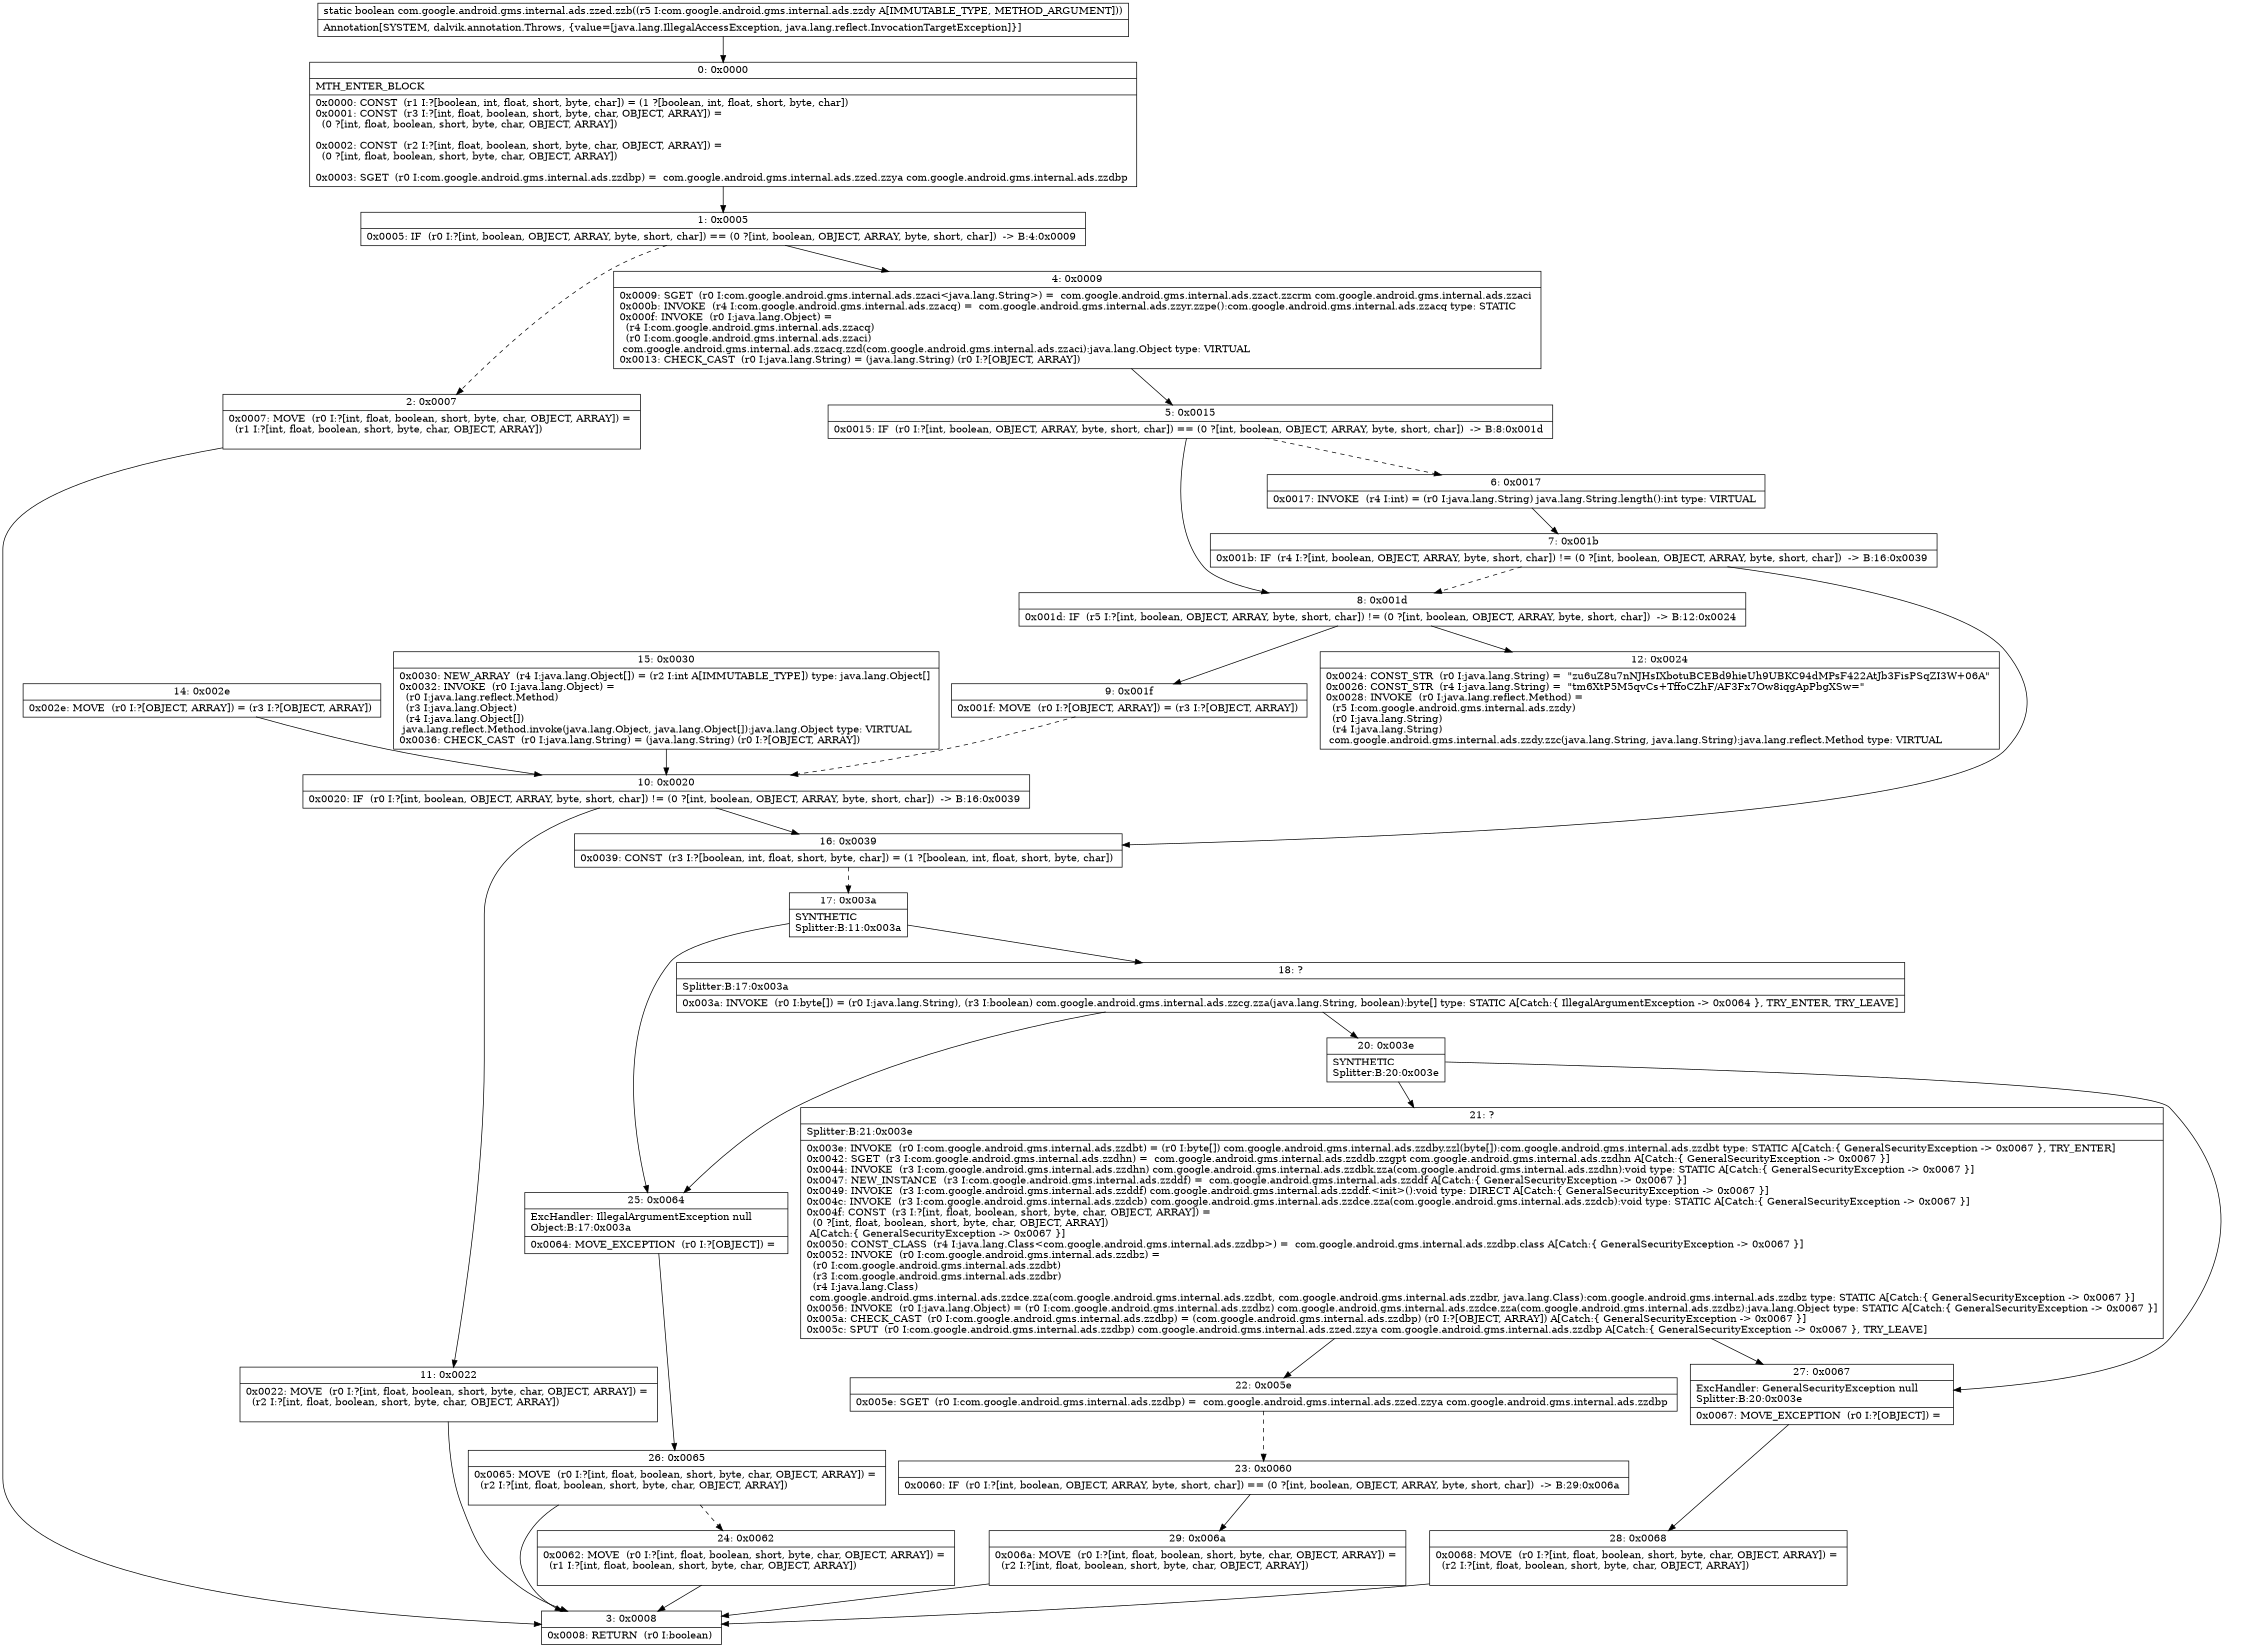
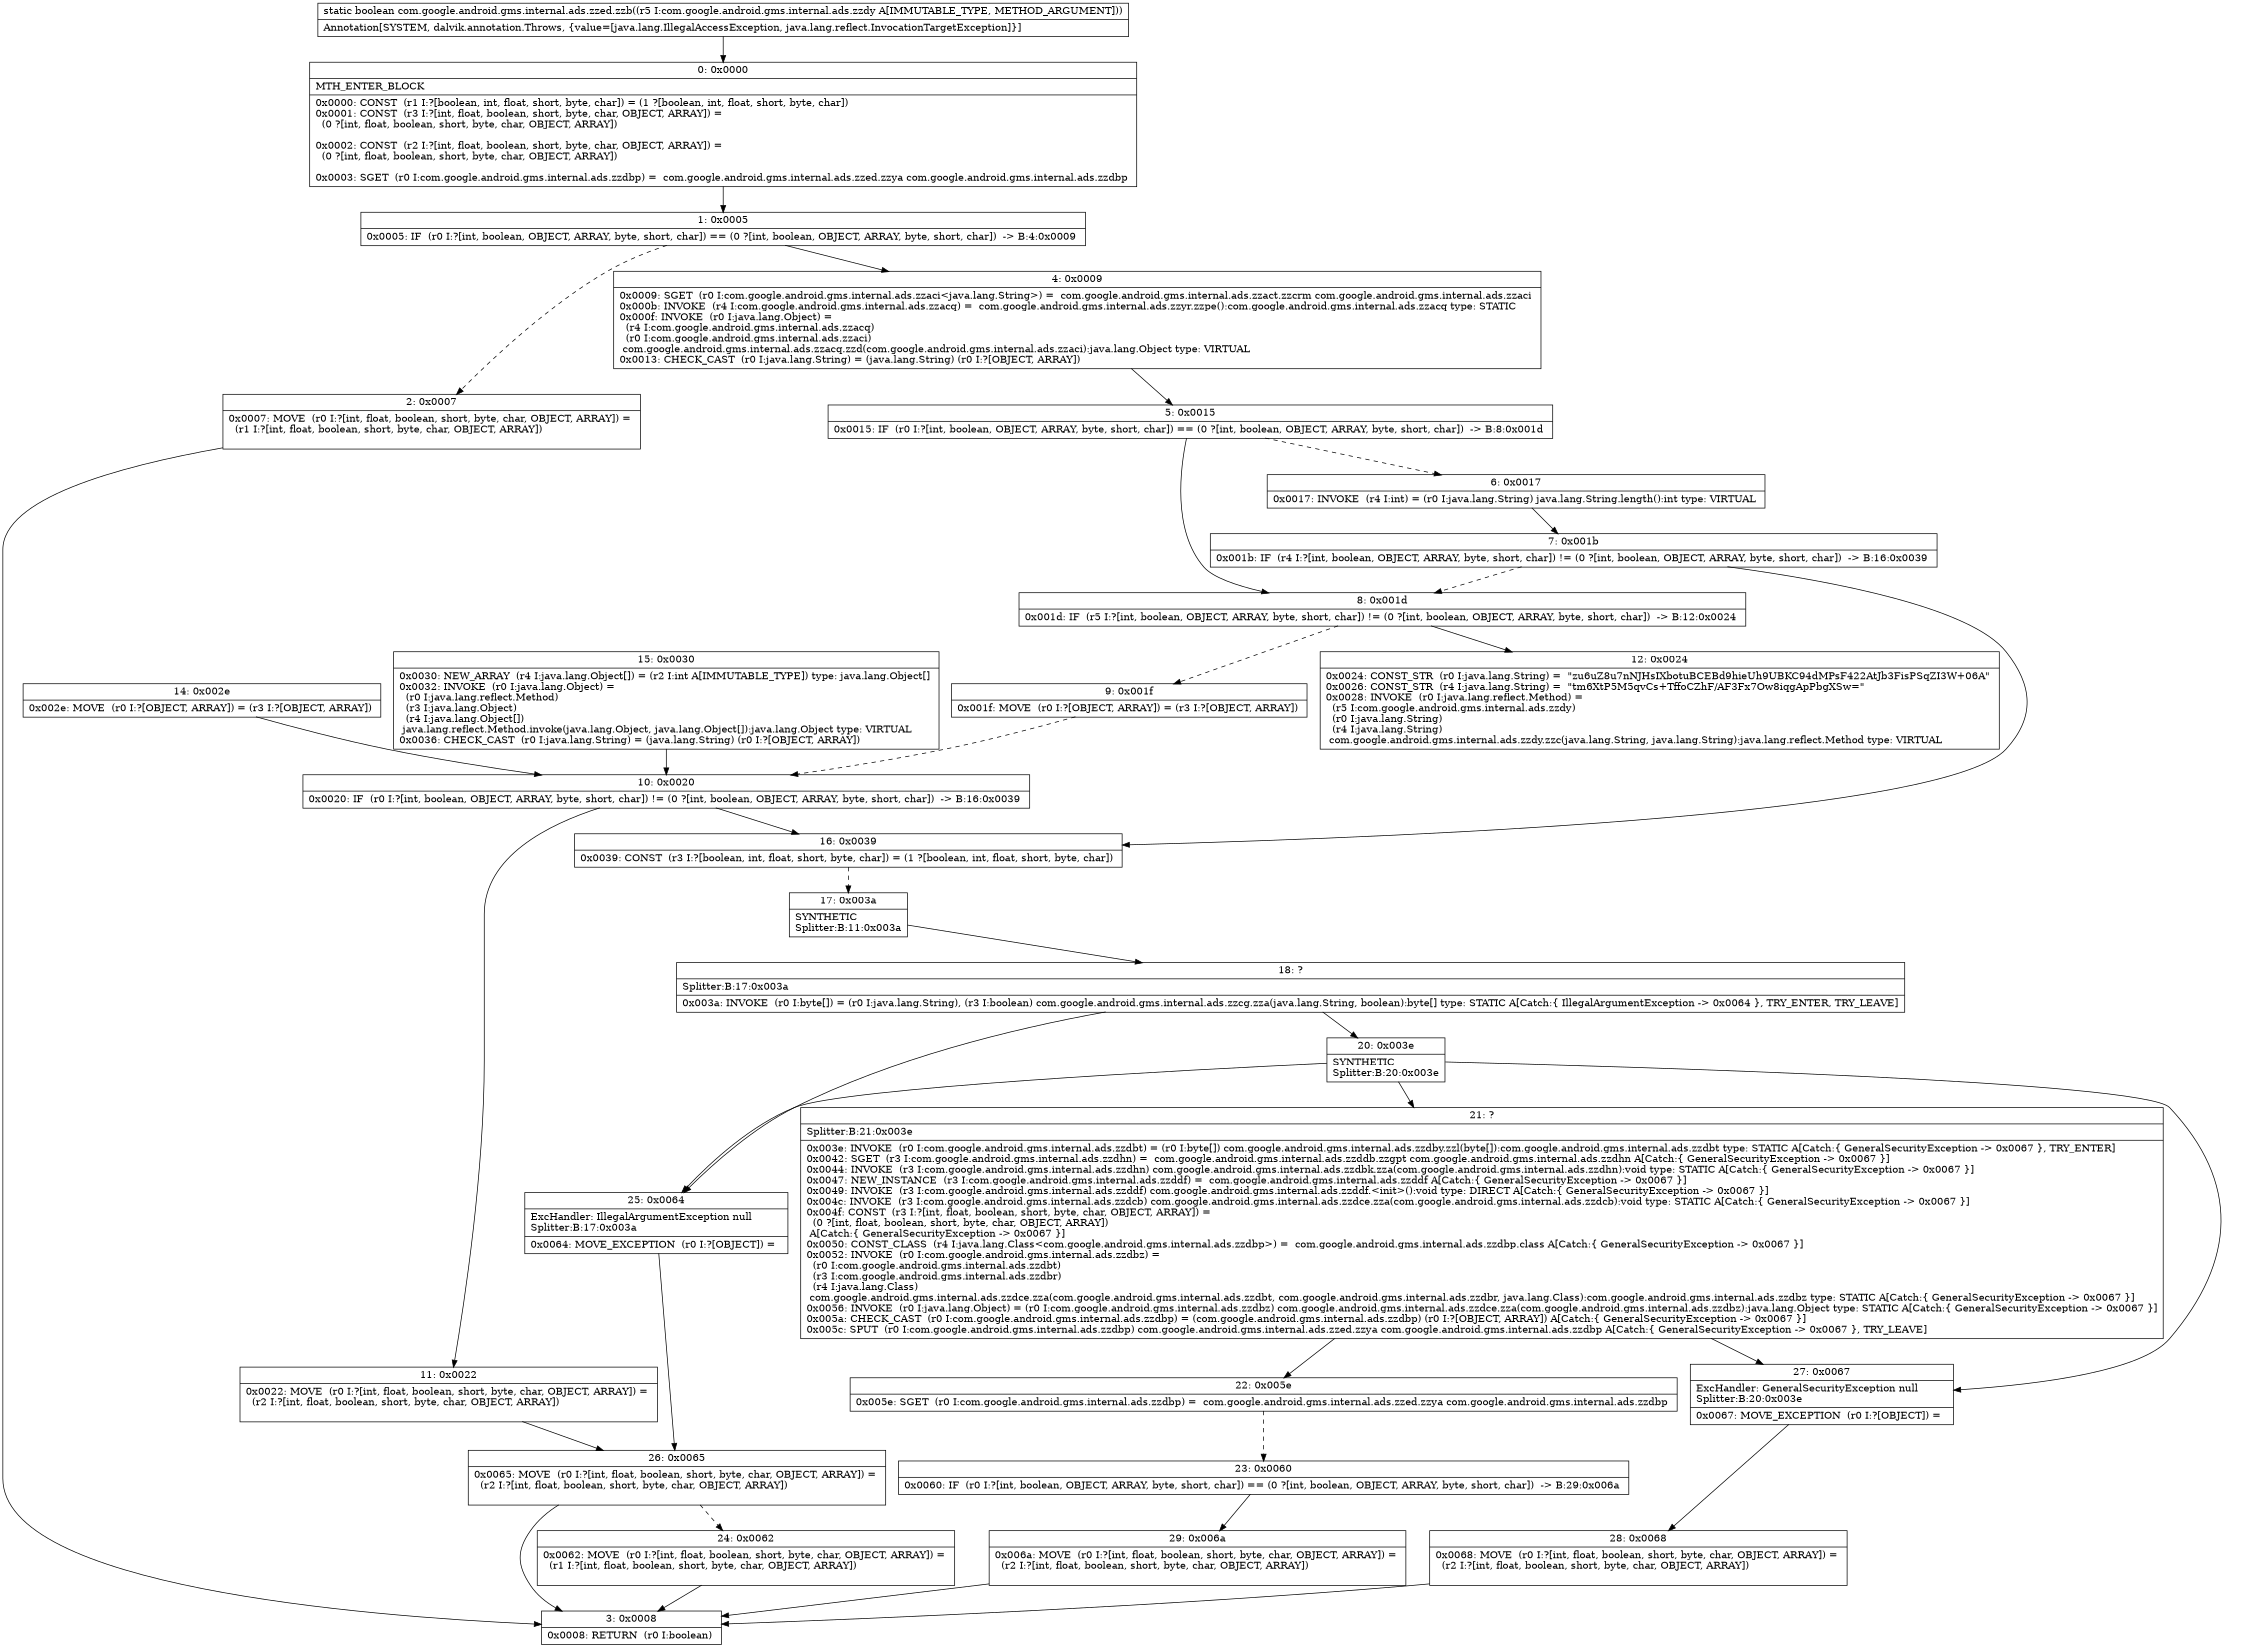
(1259, 654) -> (1259, 654)
(646, 1009) -> (993, 1083)
(581, 1228) -> (584, 1228)
(474, 1535) -> (559, 1435)
